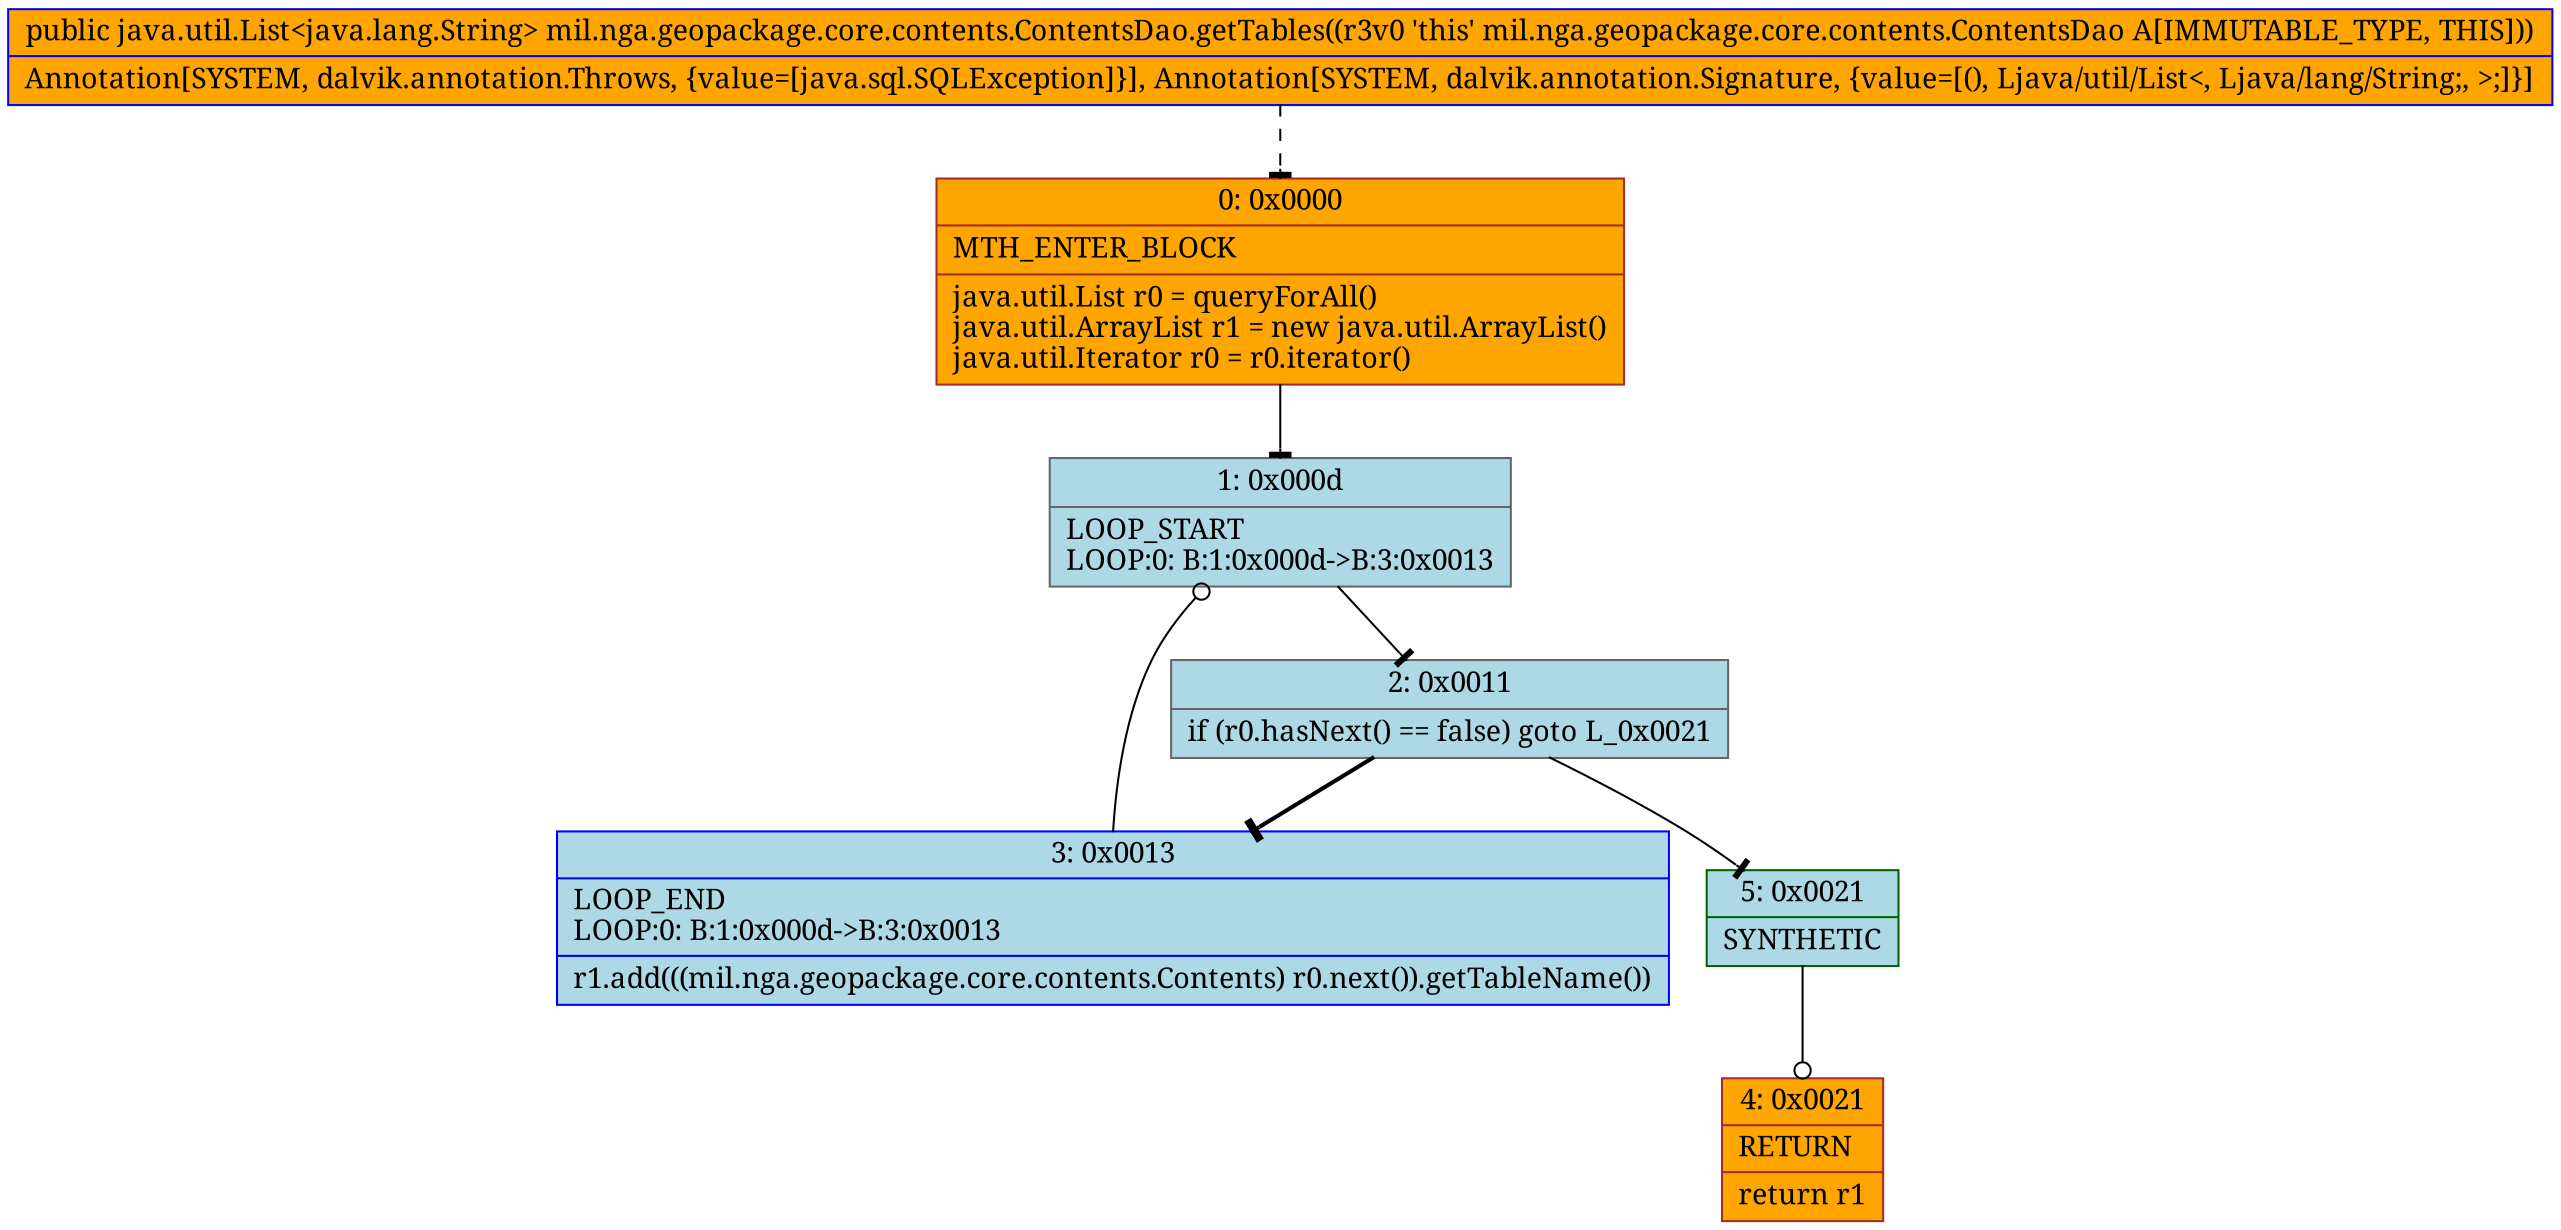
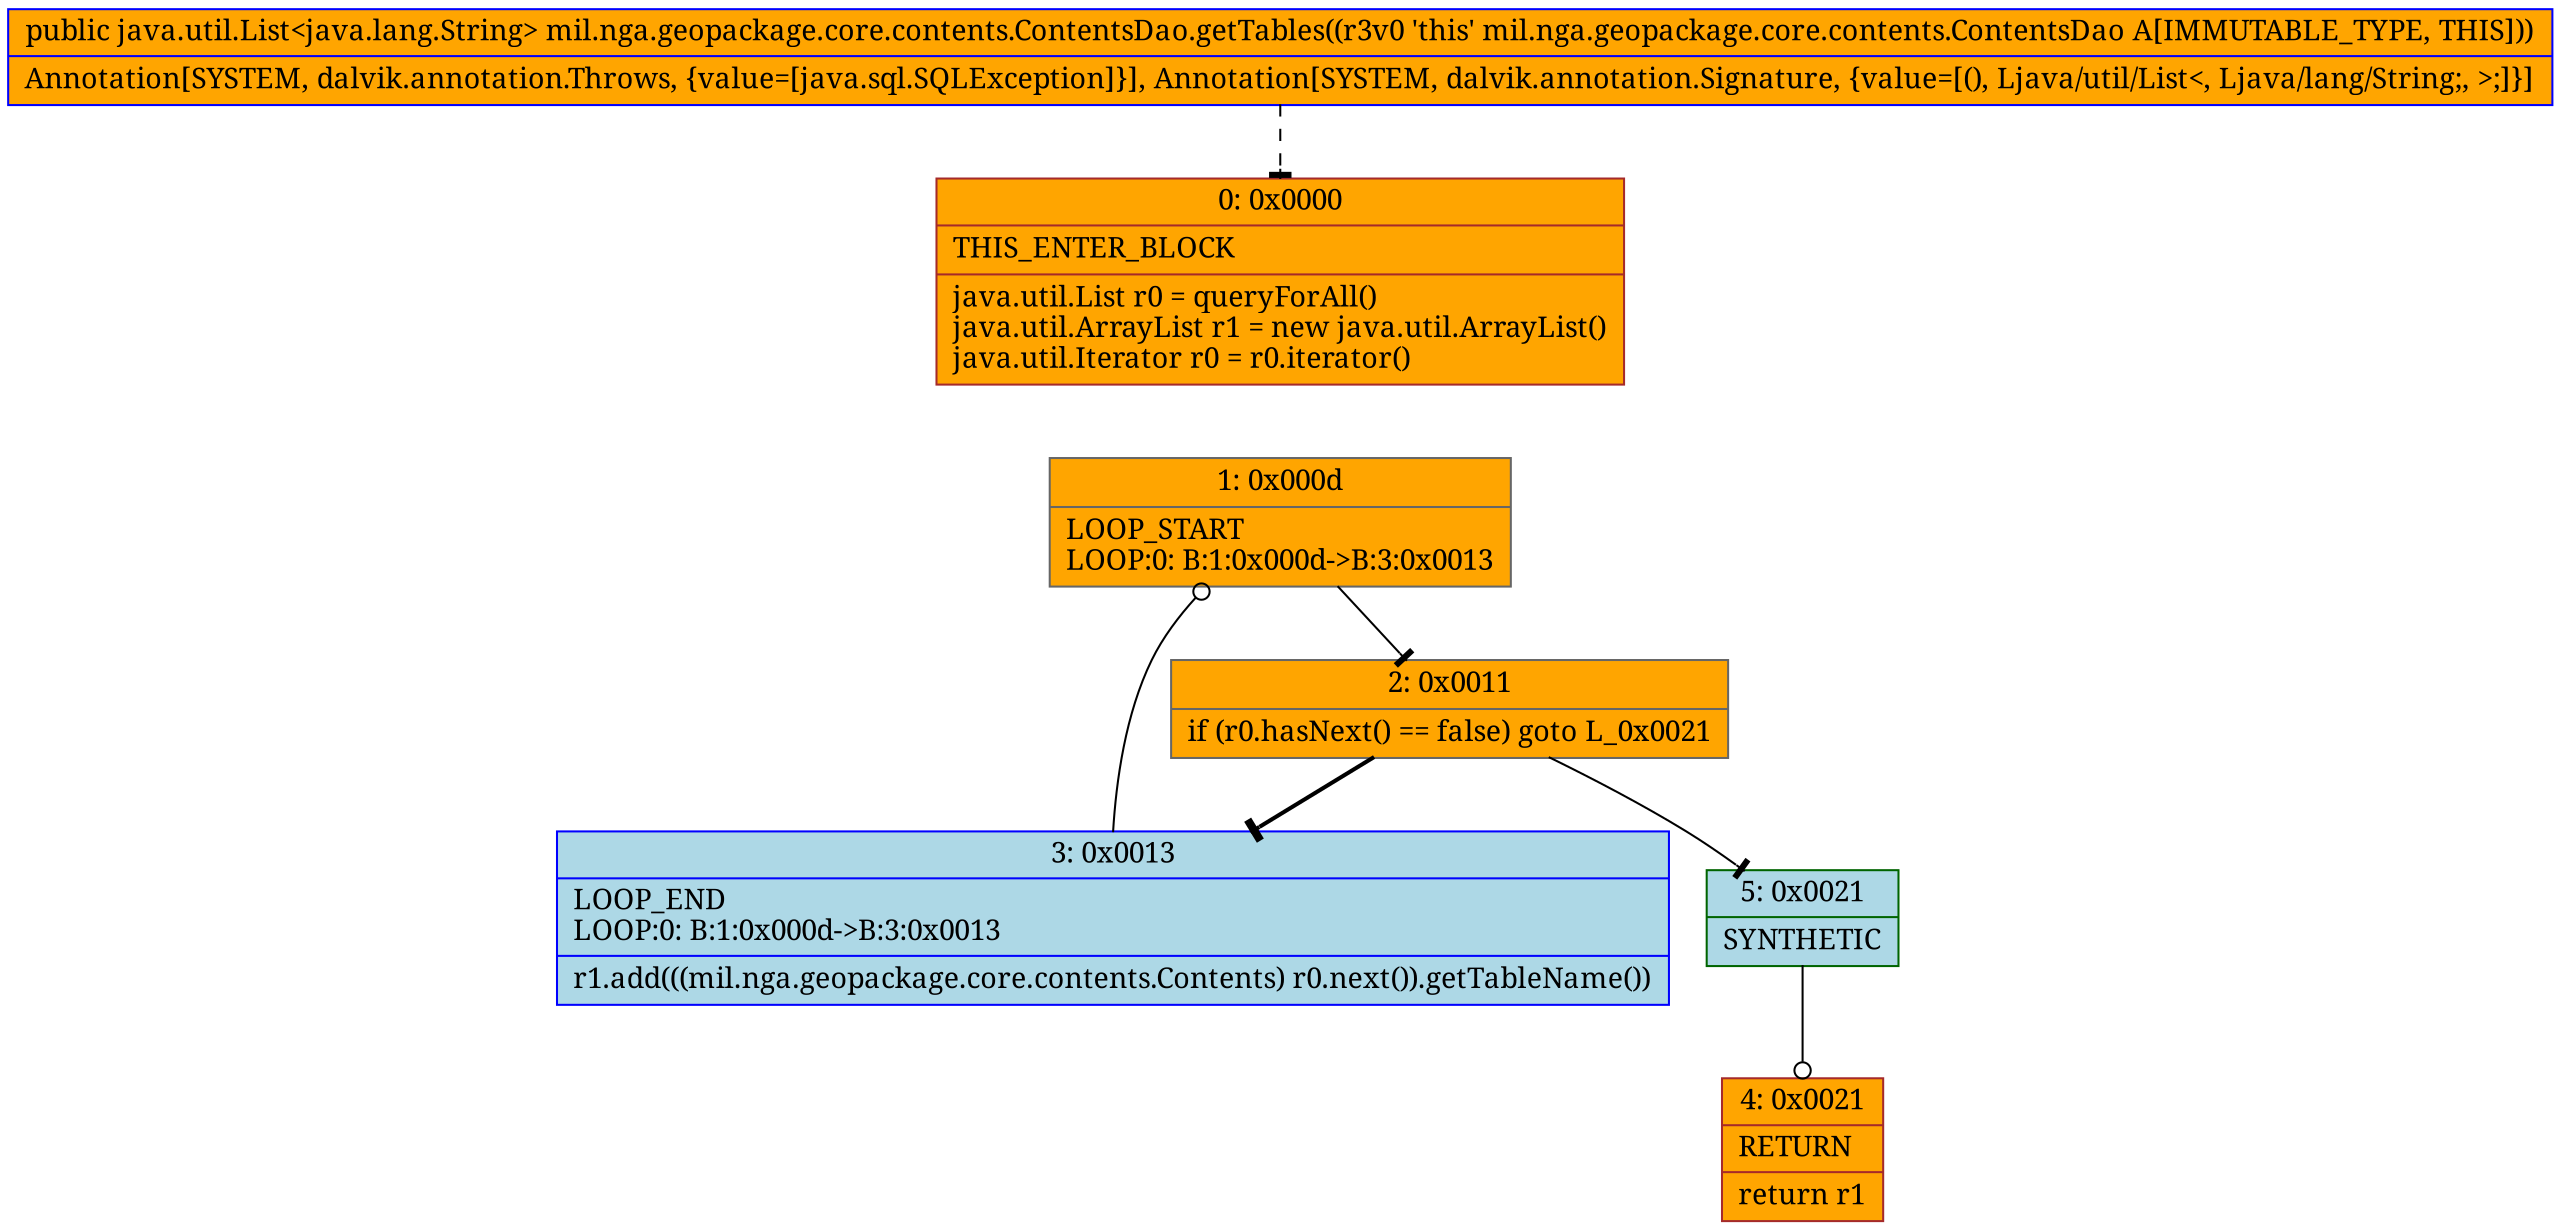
(1095, 249) -> (1095, 249)
(1280, 416) -> none
(1280, 522) -> (1280, 522)
(1450, 709) -> (1450, 709)
